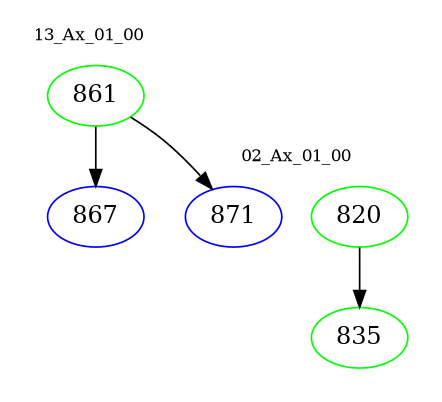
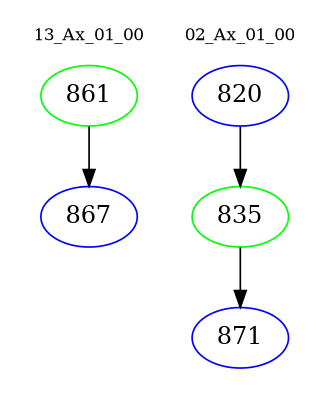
(183, 158) -> (240, 269)
(360, 217) -> (240, 96)
